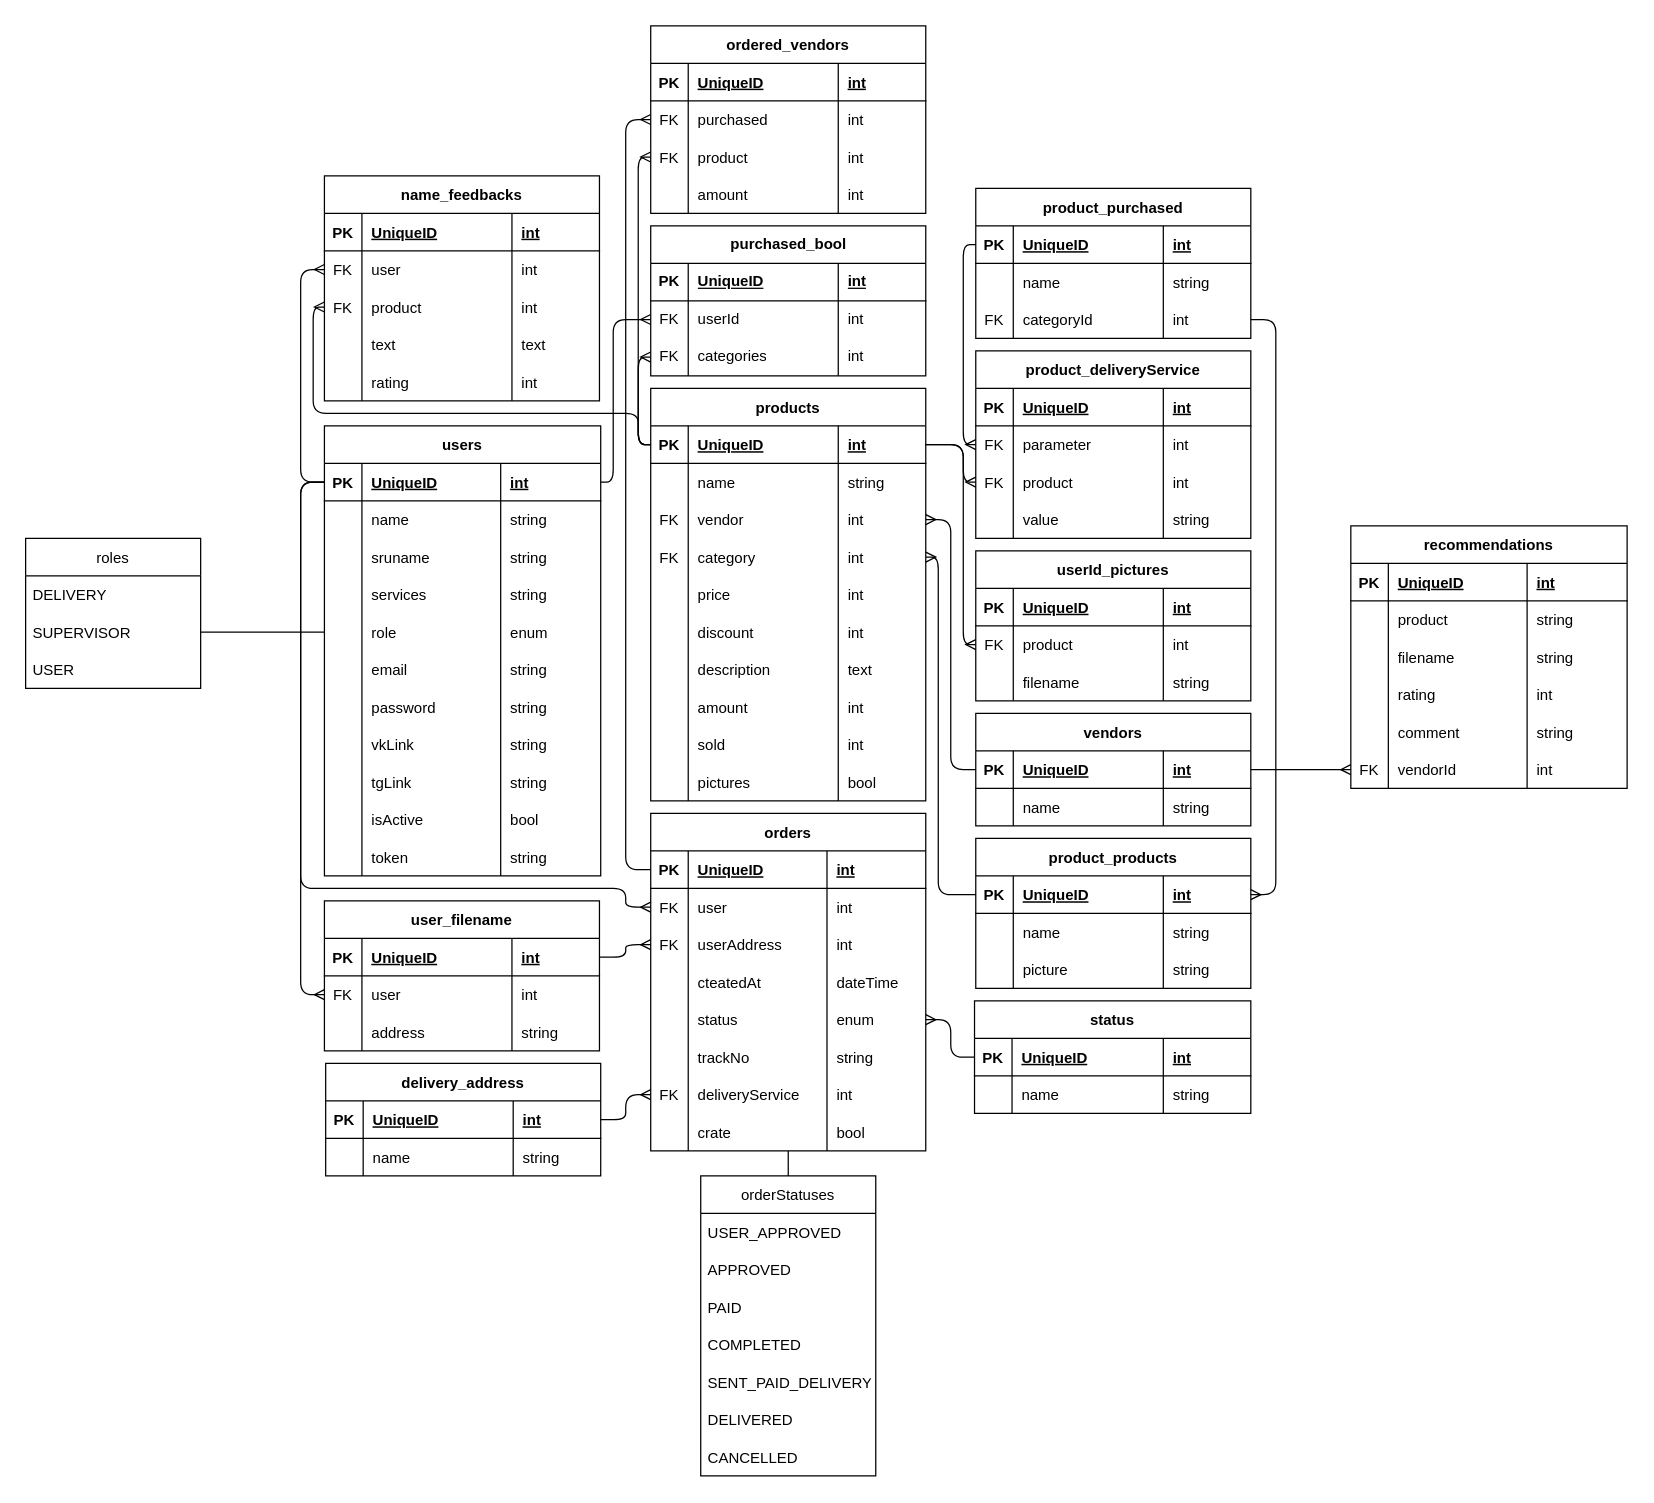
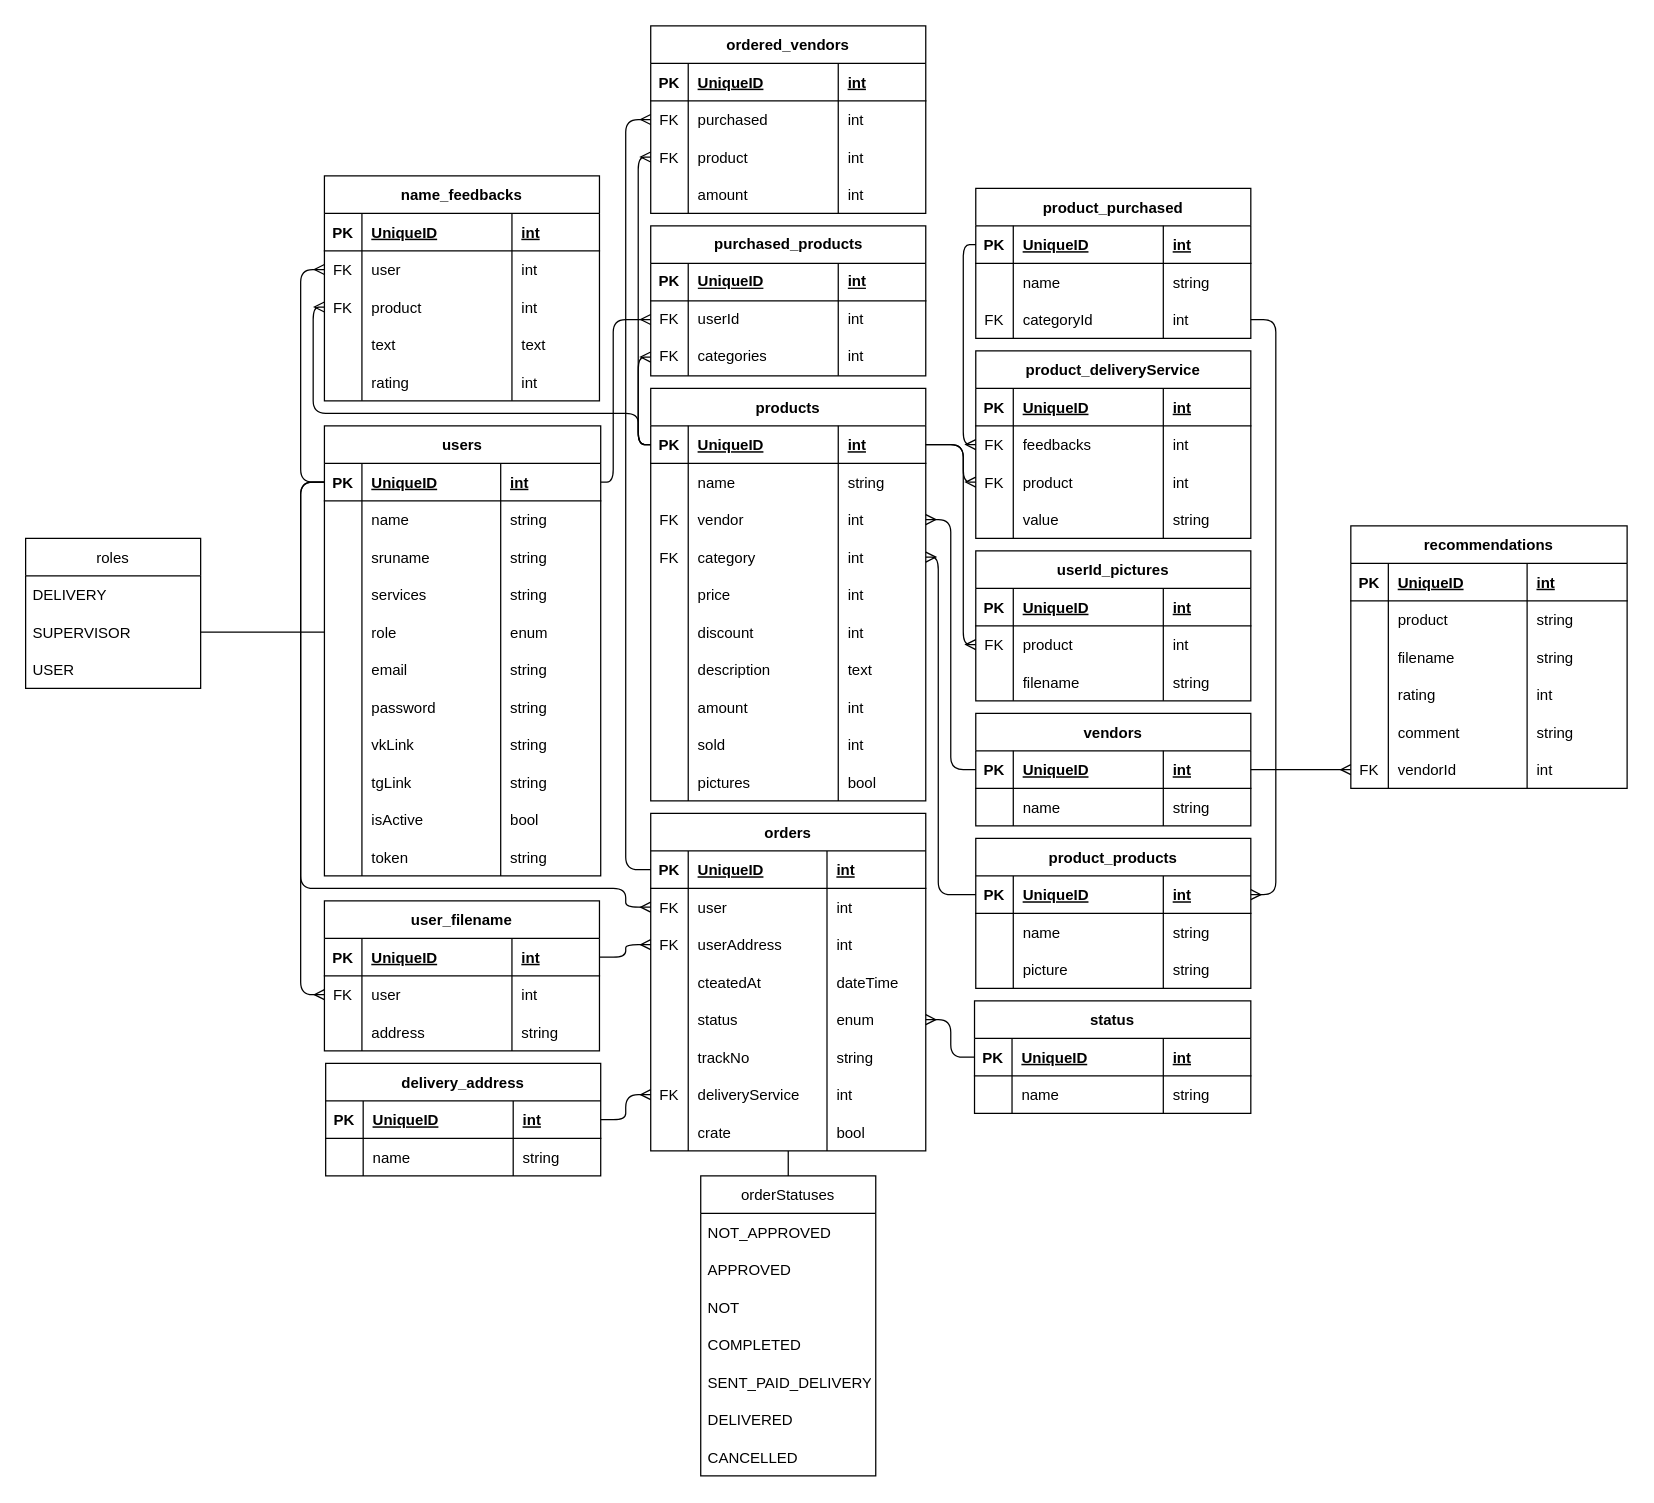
(789, 244) -> (789, 244)
(1060, 445) -> (1060, 445)
(762, 1233) -> (758, 1233)
(724, 1308) -> (720, 1308)
